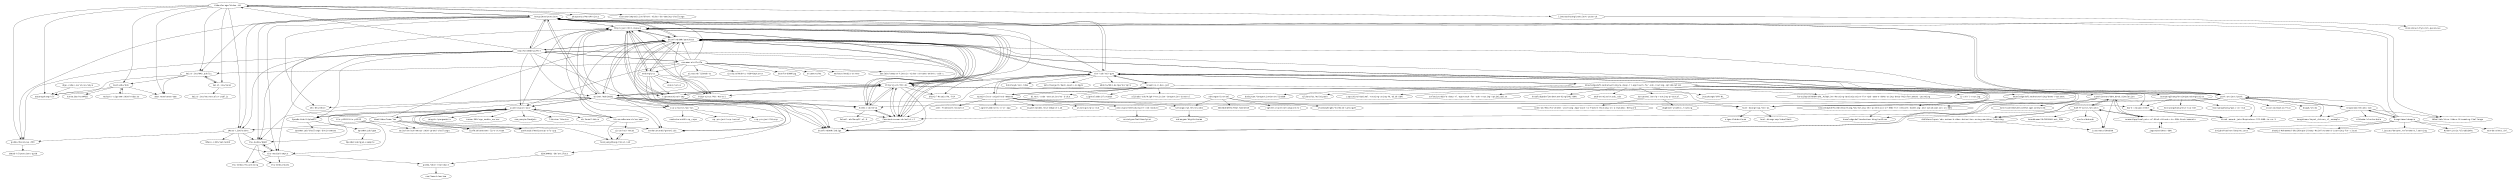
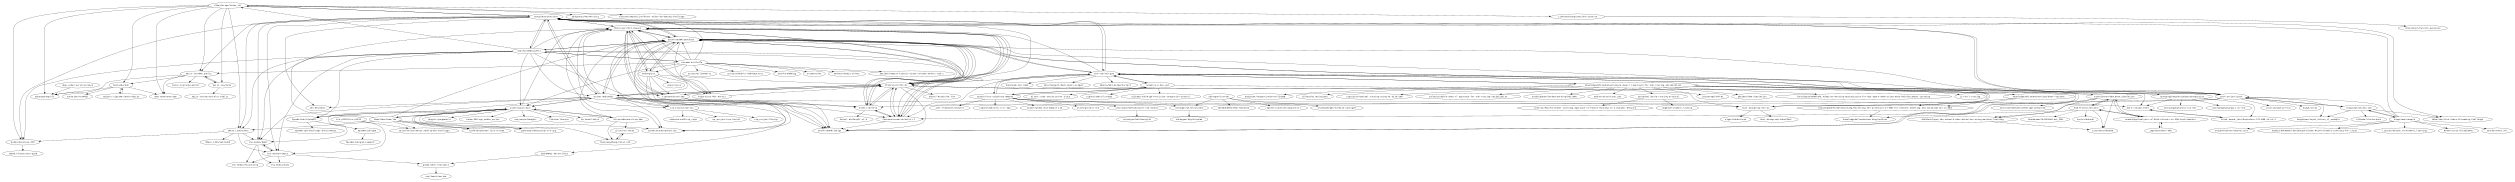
(1013, 78) -> none
none -> (186, 85)
(806, 91) -> (805, 91)
none -> (1752, 97)
